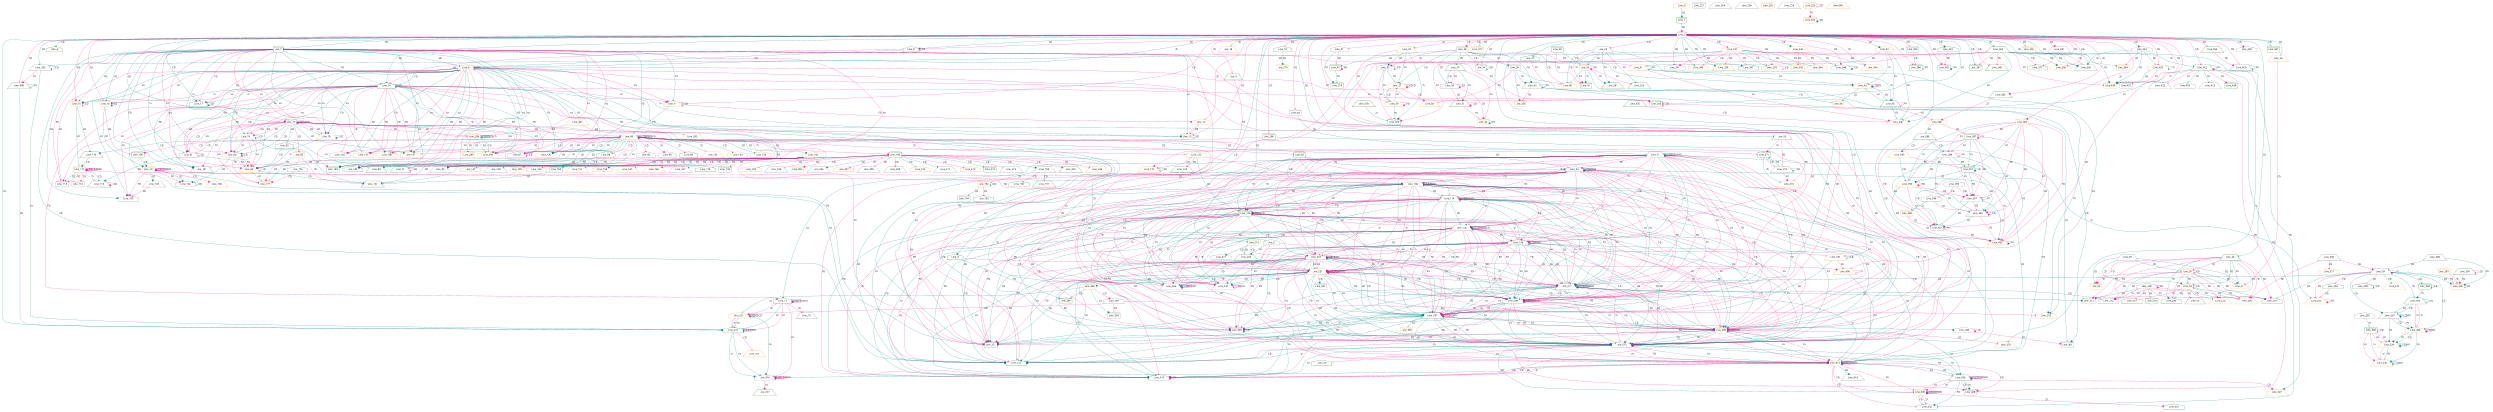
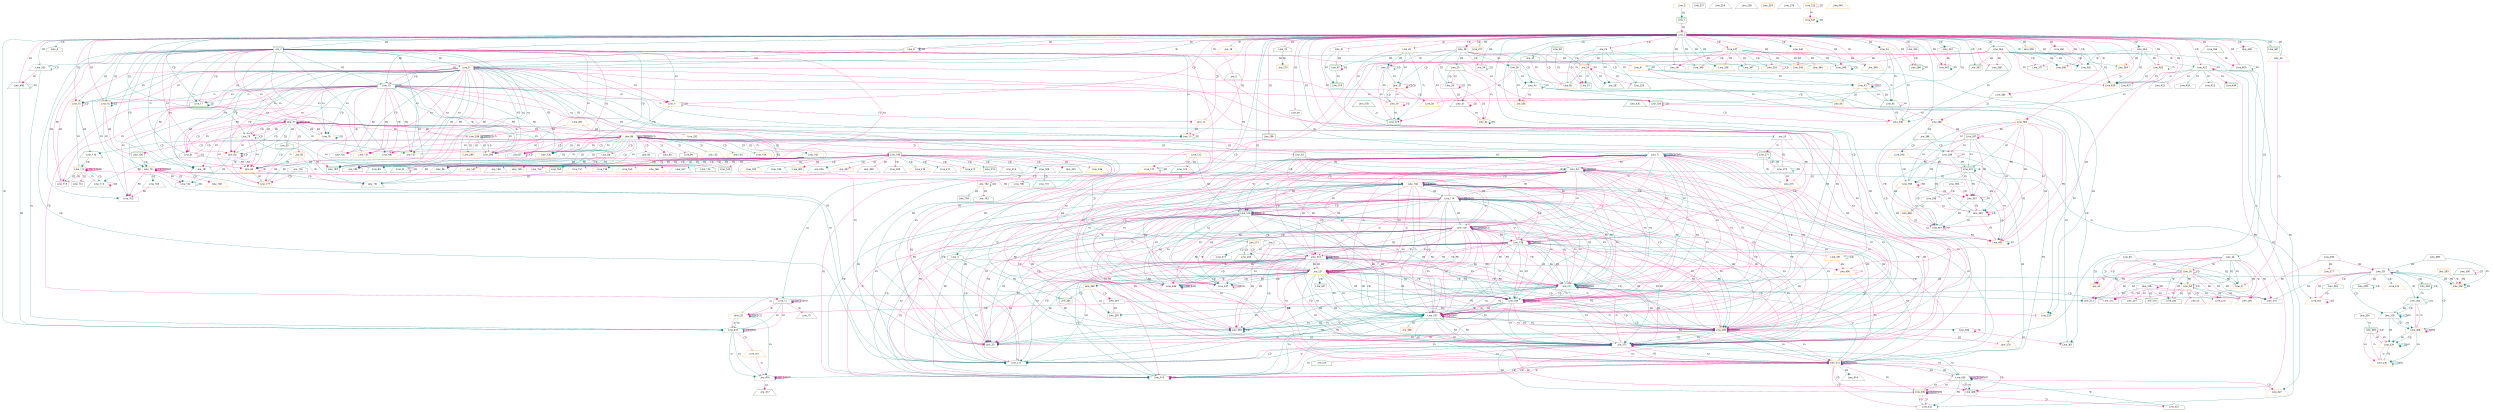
(1851, 334) -> (2069, 393)
(1259, 343) -> (1303, 307)
(791, 344) -> (759, 365)
